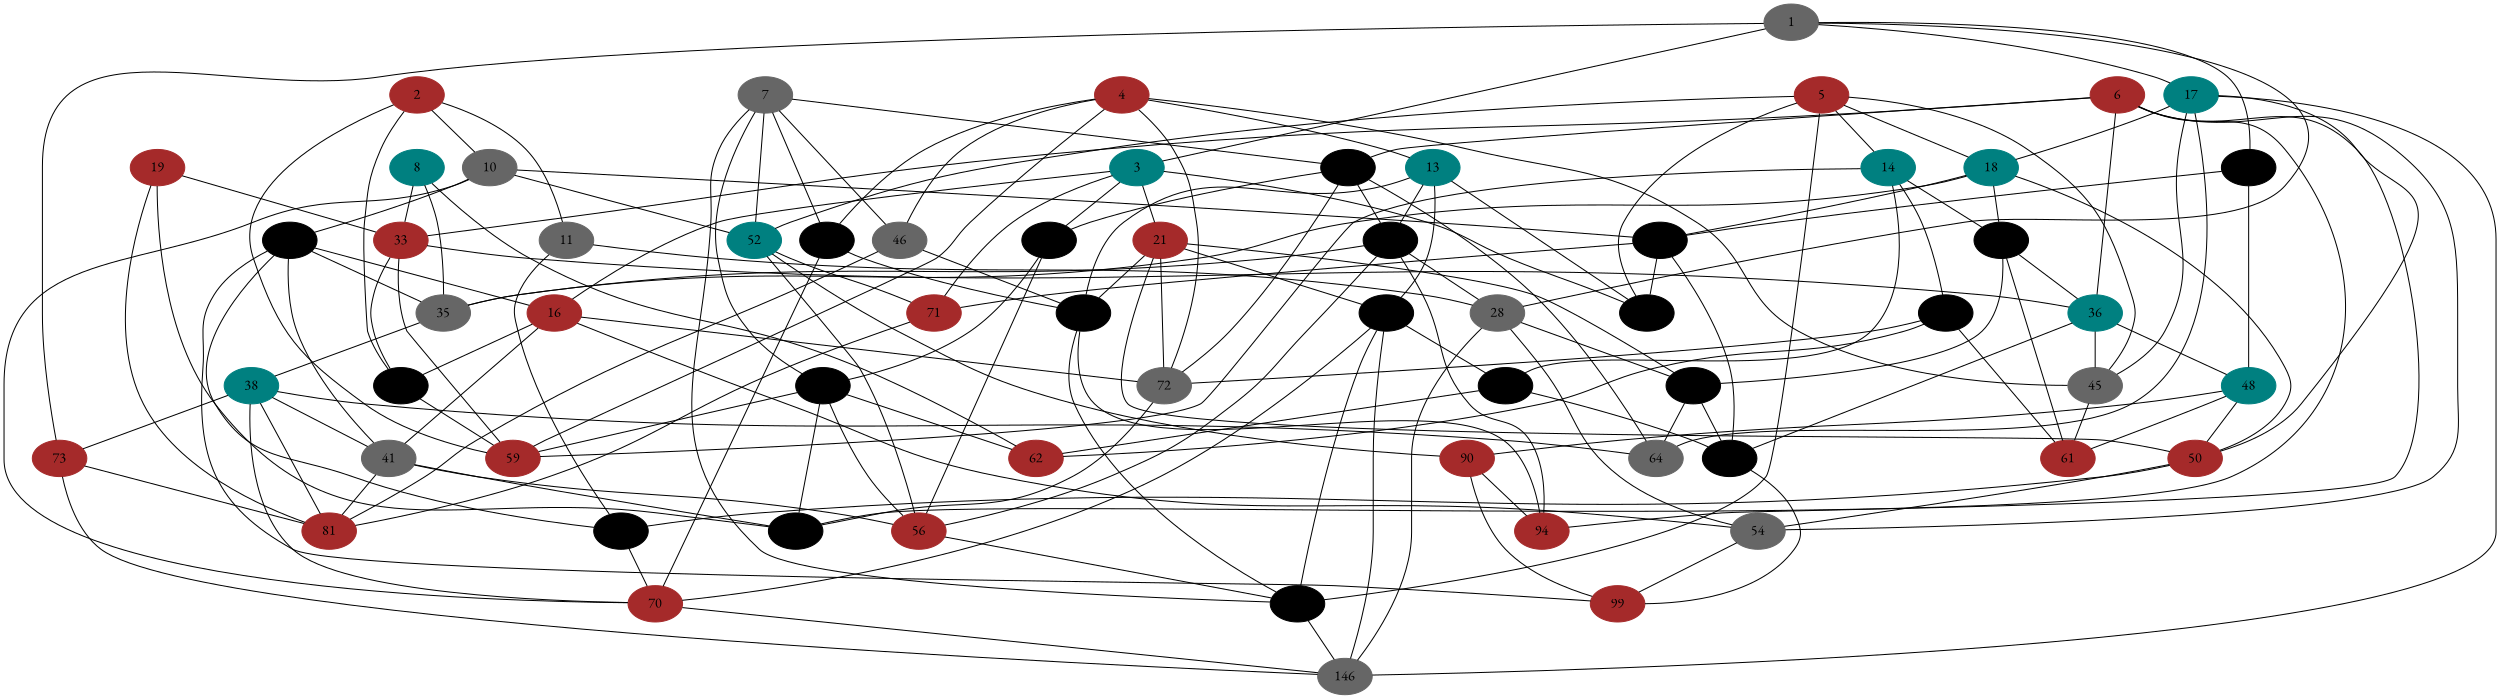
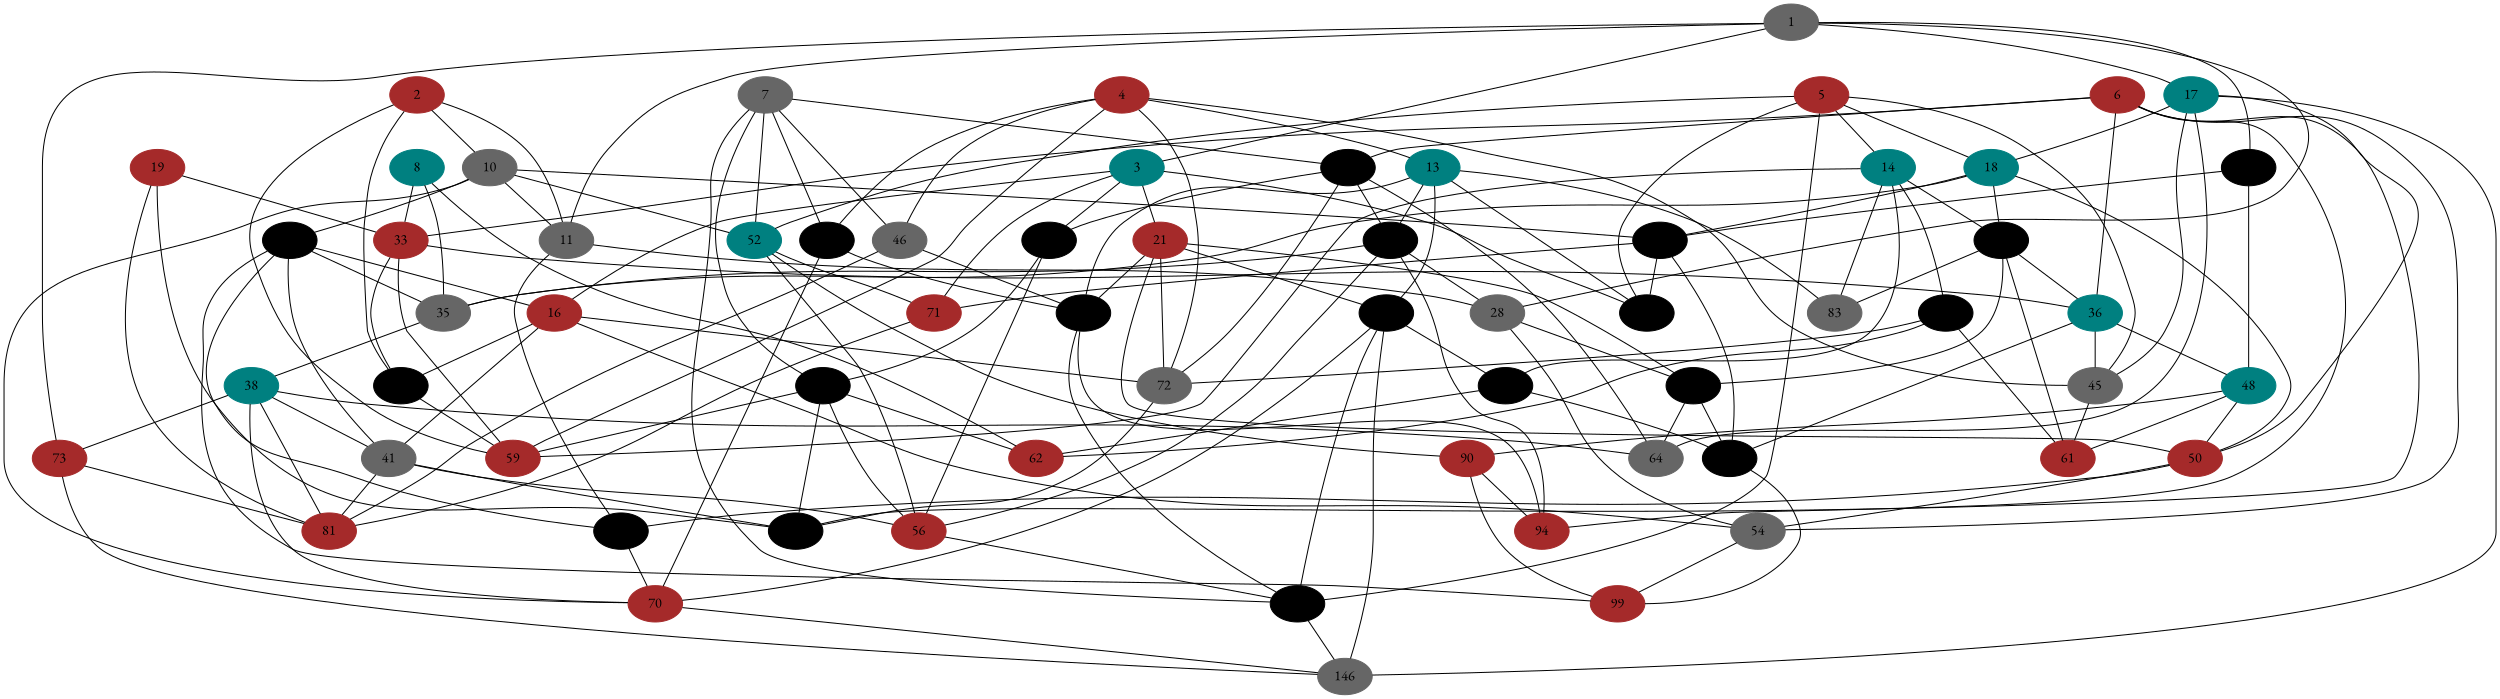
none -> (1133, 44)
none -> (528, 204)
none -> (1835, 313)
(1412, 490) -> none
